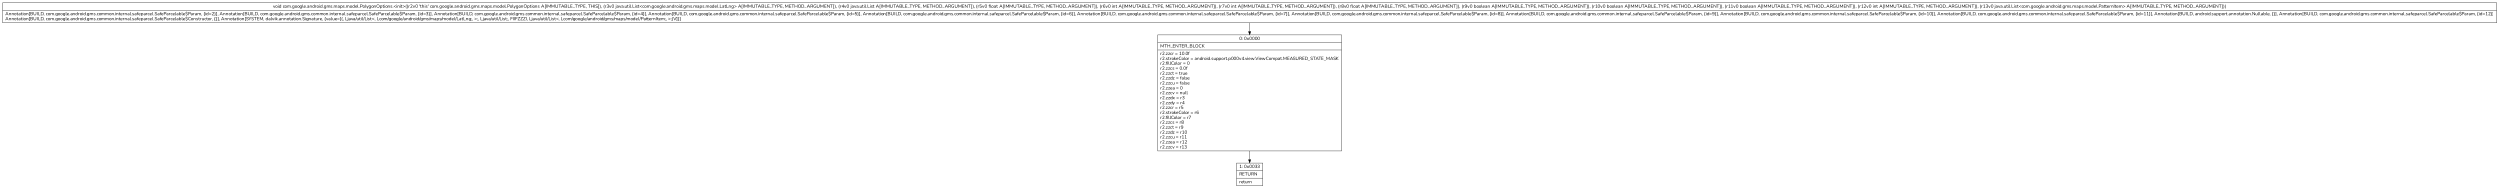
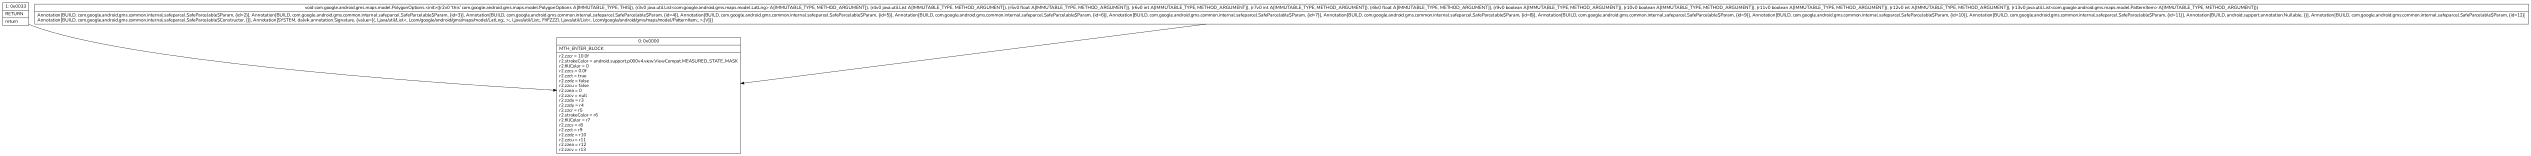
(1250, 155) -> (289, 69)
